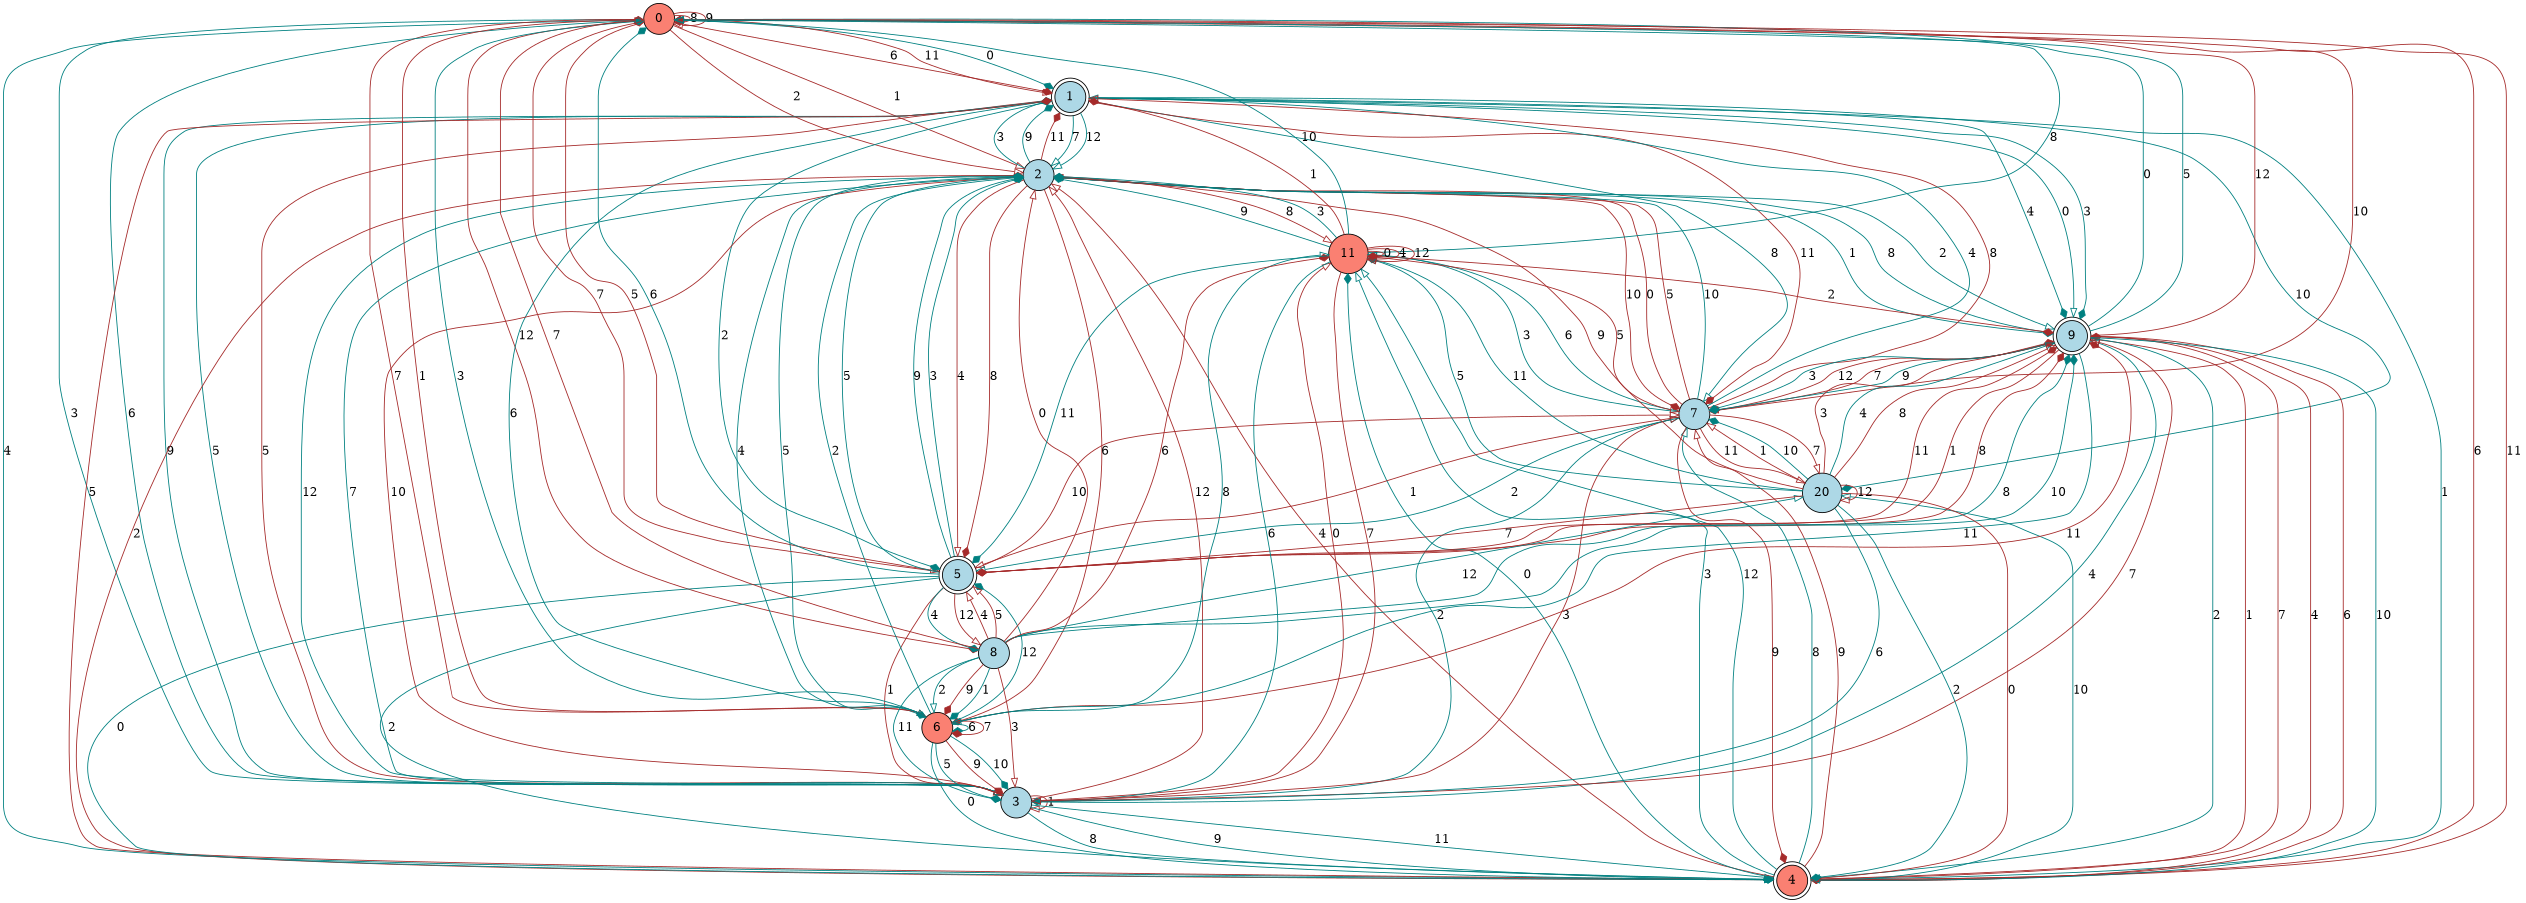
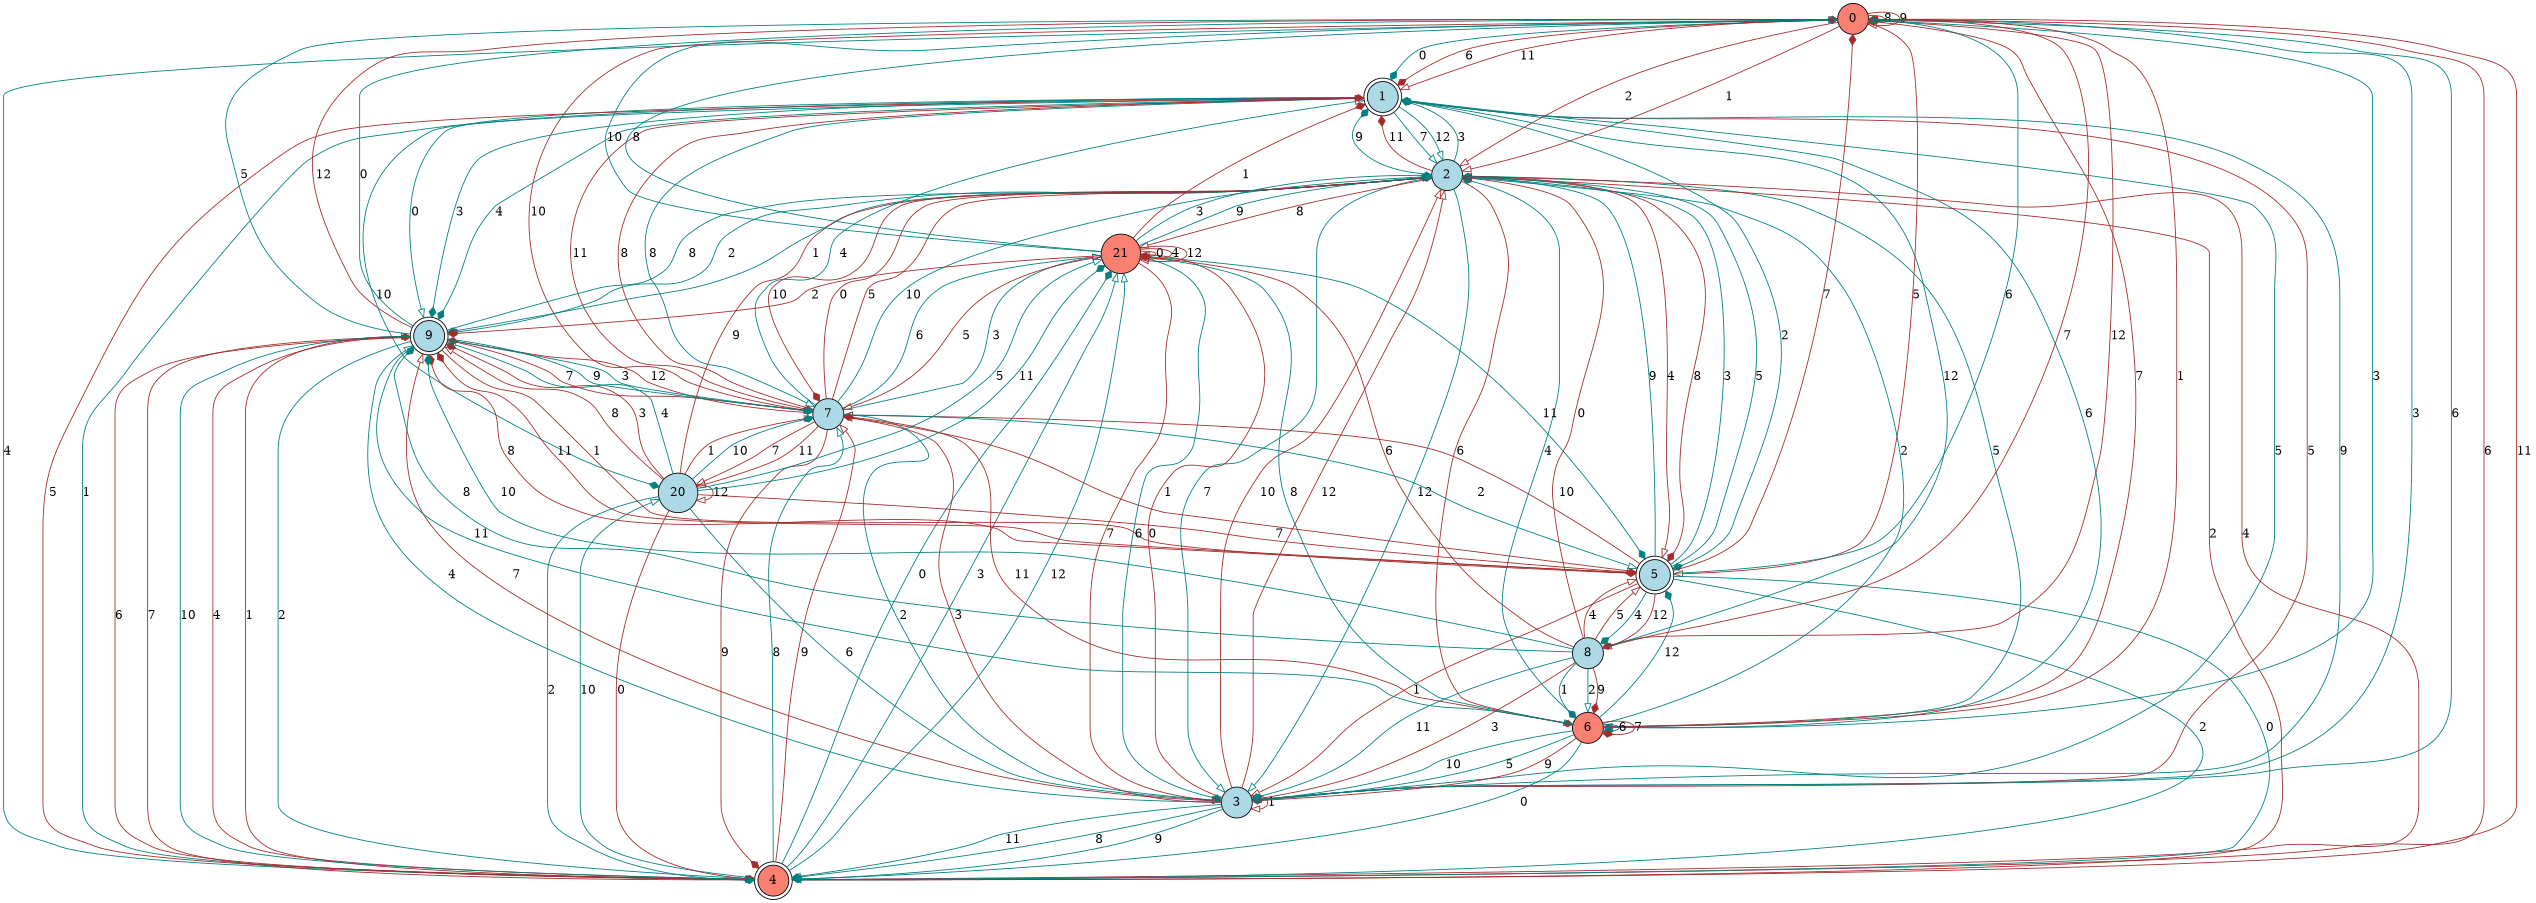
(1348, 254) -> (1121, 254)
(1399, 567) -> (1931, 316)
(1616, 590) -> (1150, 658)
